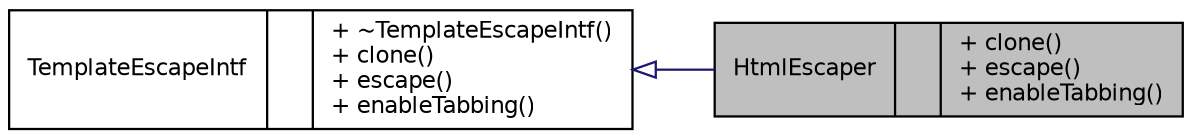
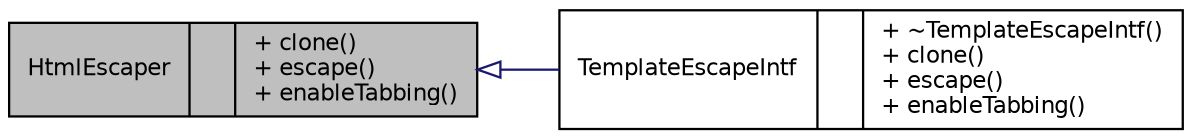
(685, 70) -> (530, 70)
